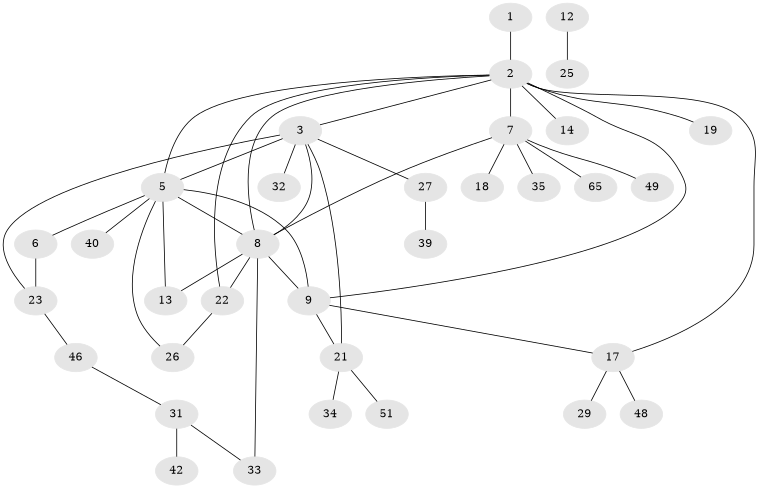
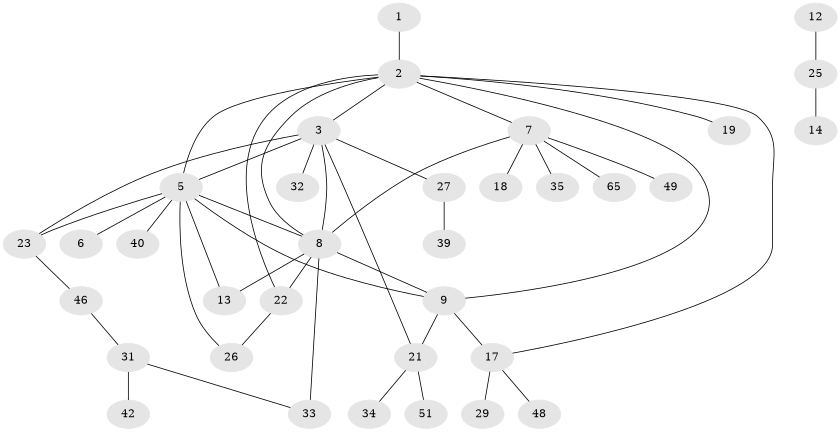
(539, 102) -> (816, 102)
(36, 273) -> (101, 213)
